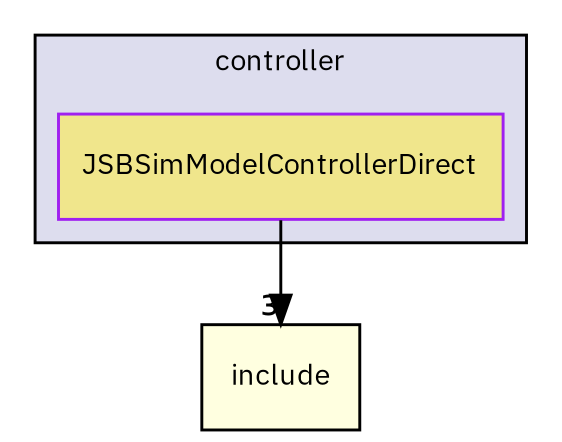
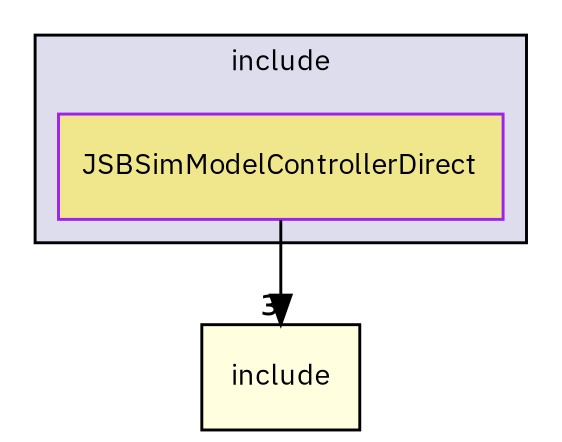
(281, 63) -> (281, 63)
